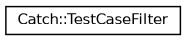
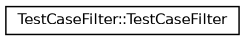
(93, 21) -> (122, 21)
